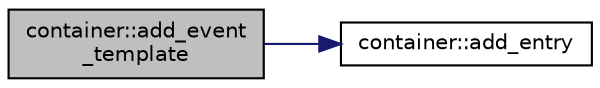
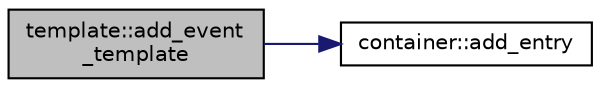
(136, 44) -> (136, 44)
